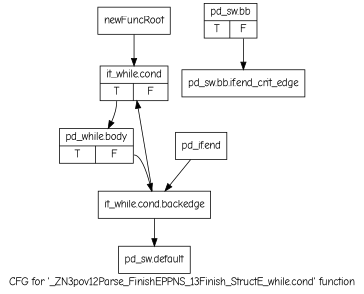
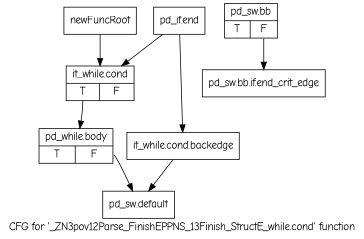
(145, 150) -> (145, 48)
(143, 164) -> (122, 169)
